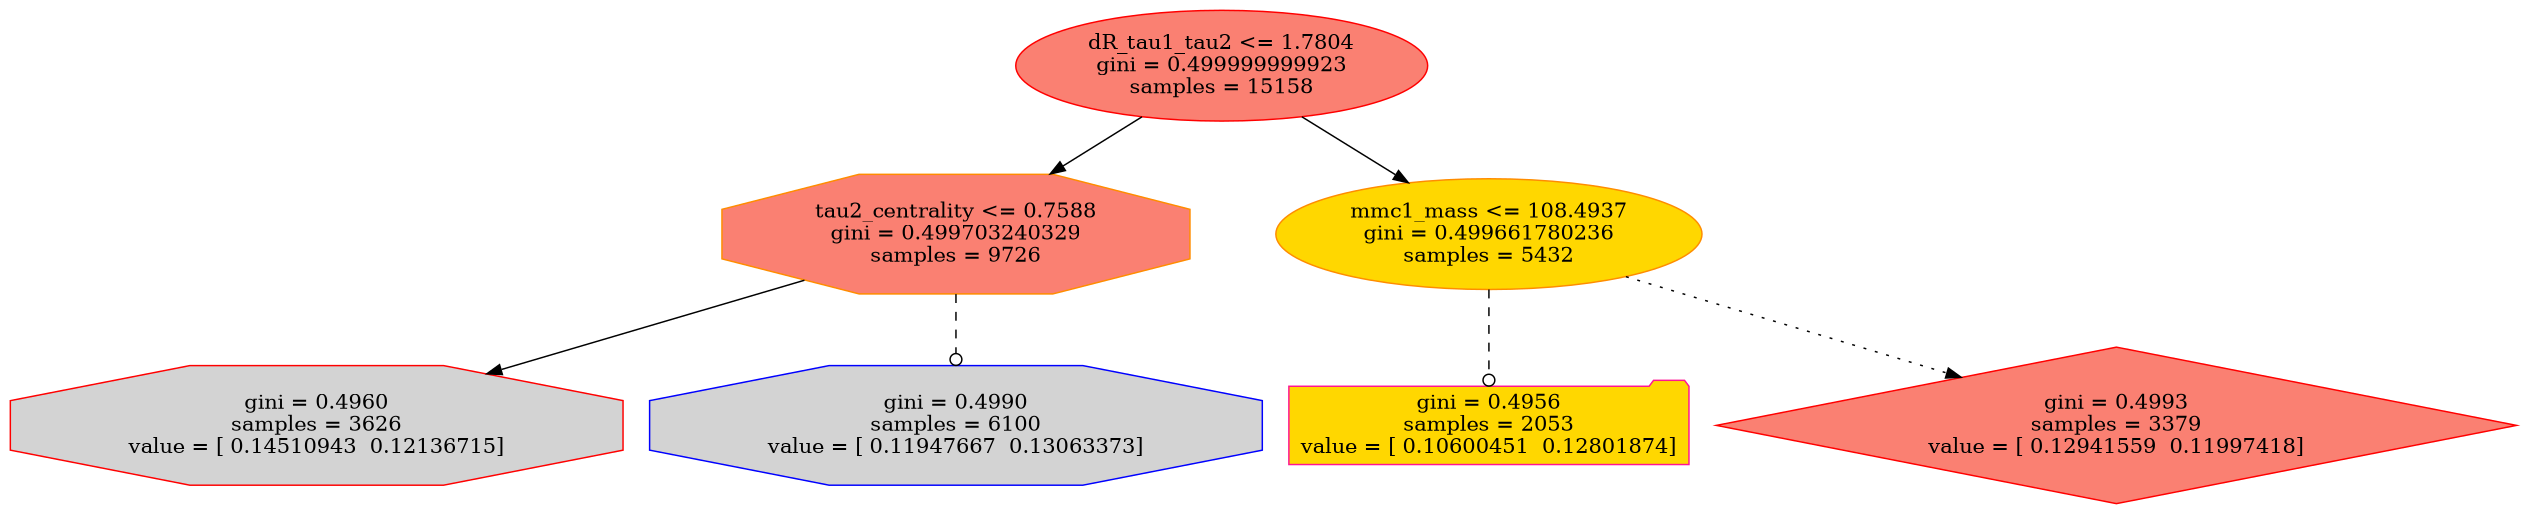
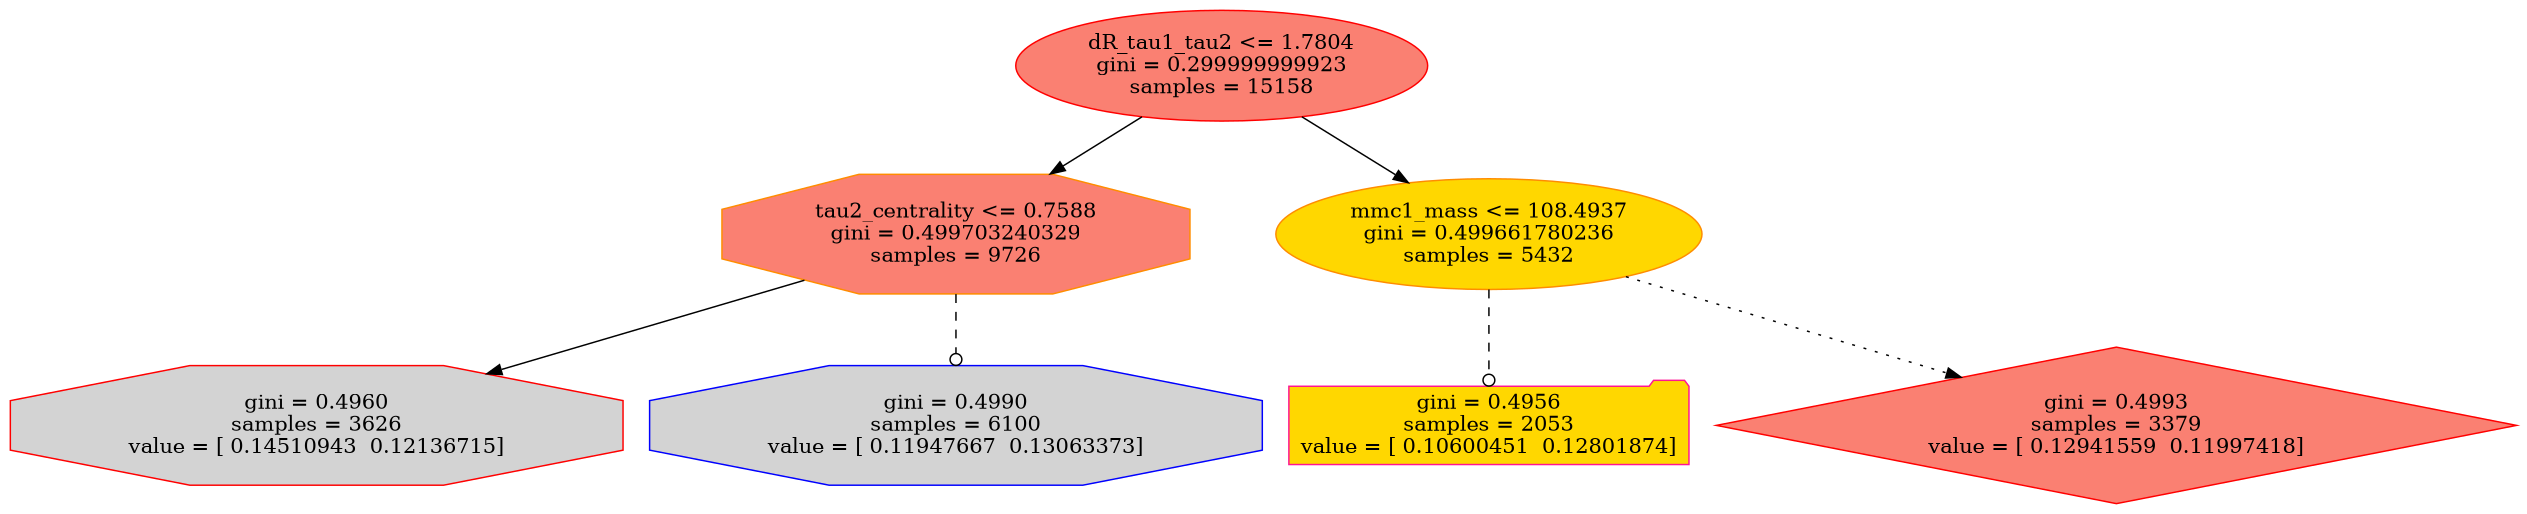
(1222, 66) -> (1222, 66)
